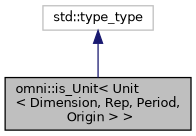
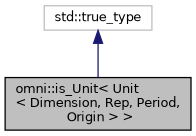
(98, 18) -> (98, 18)
